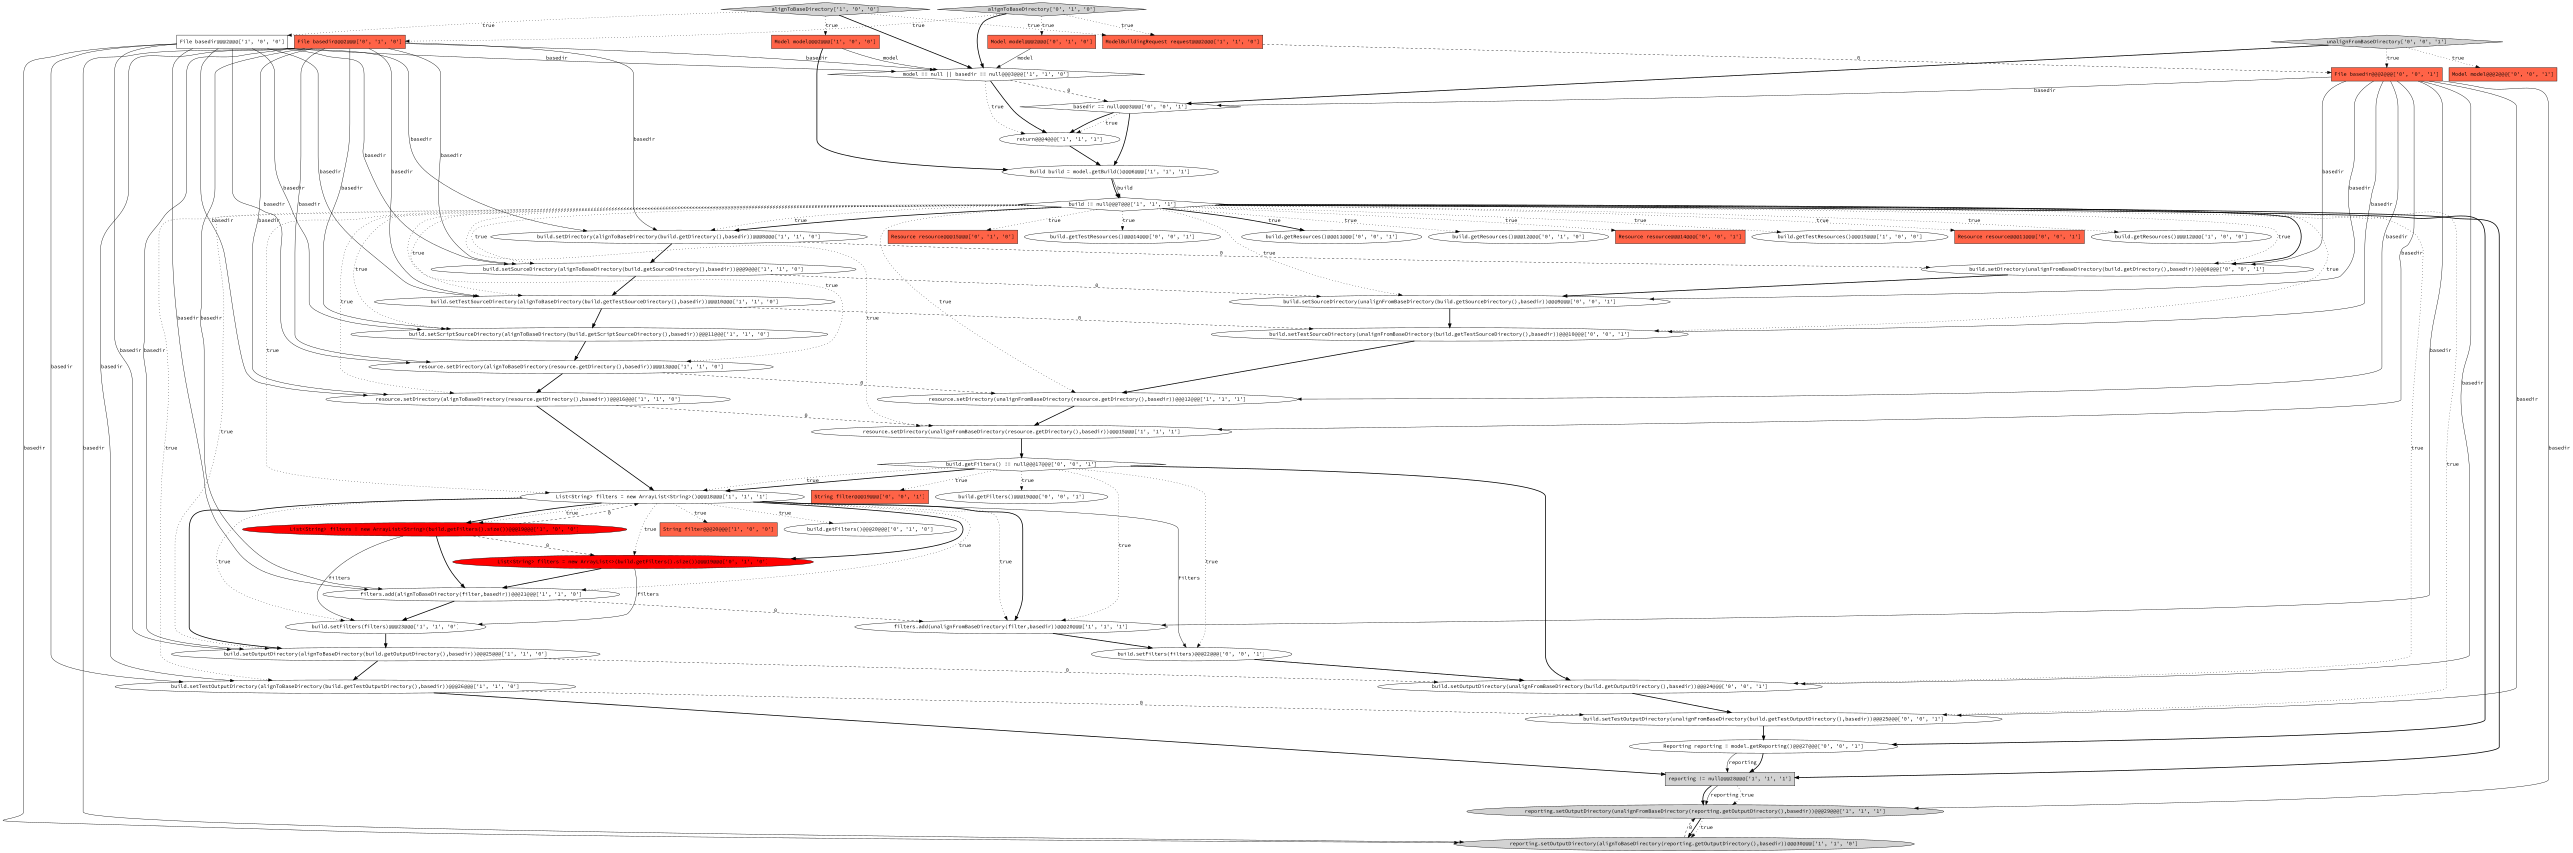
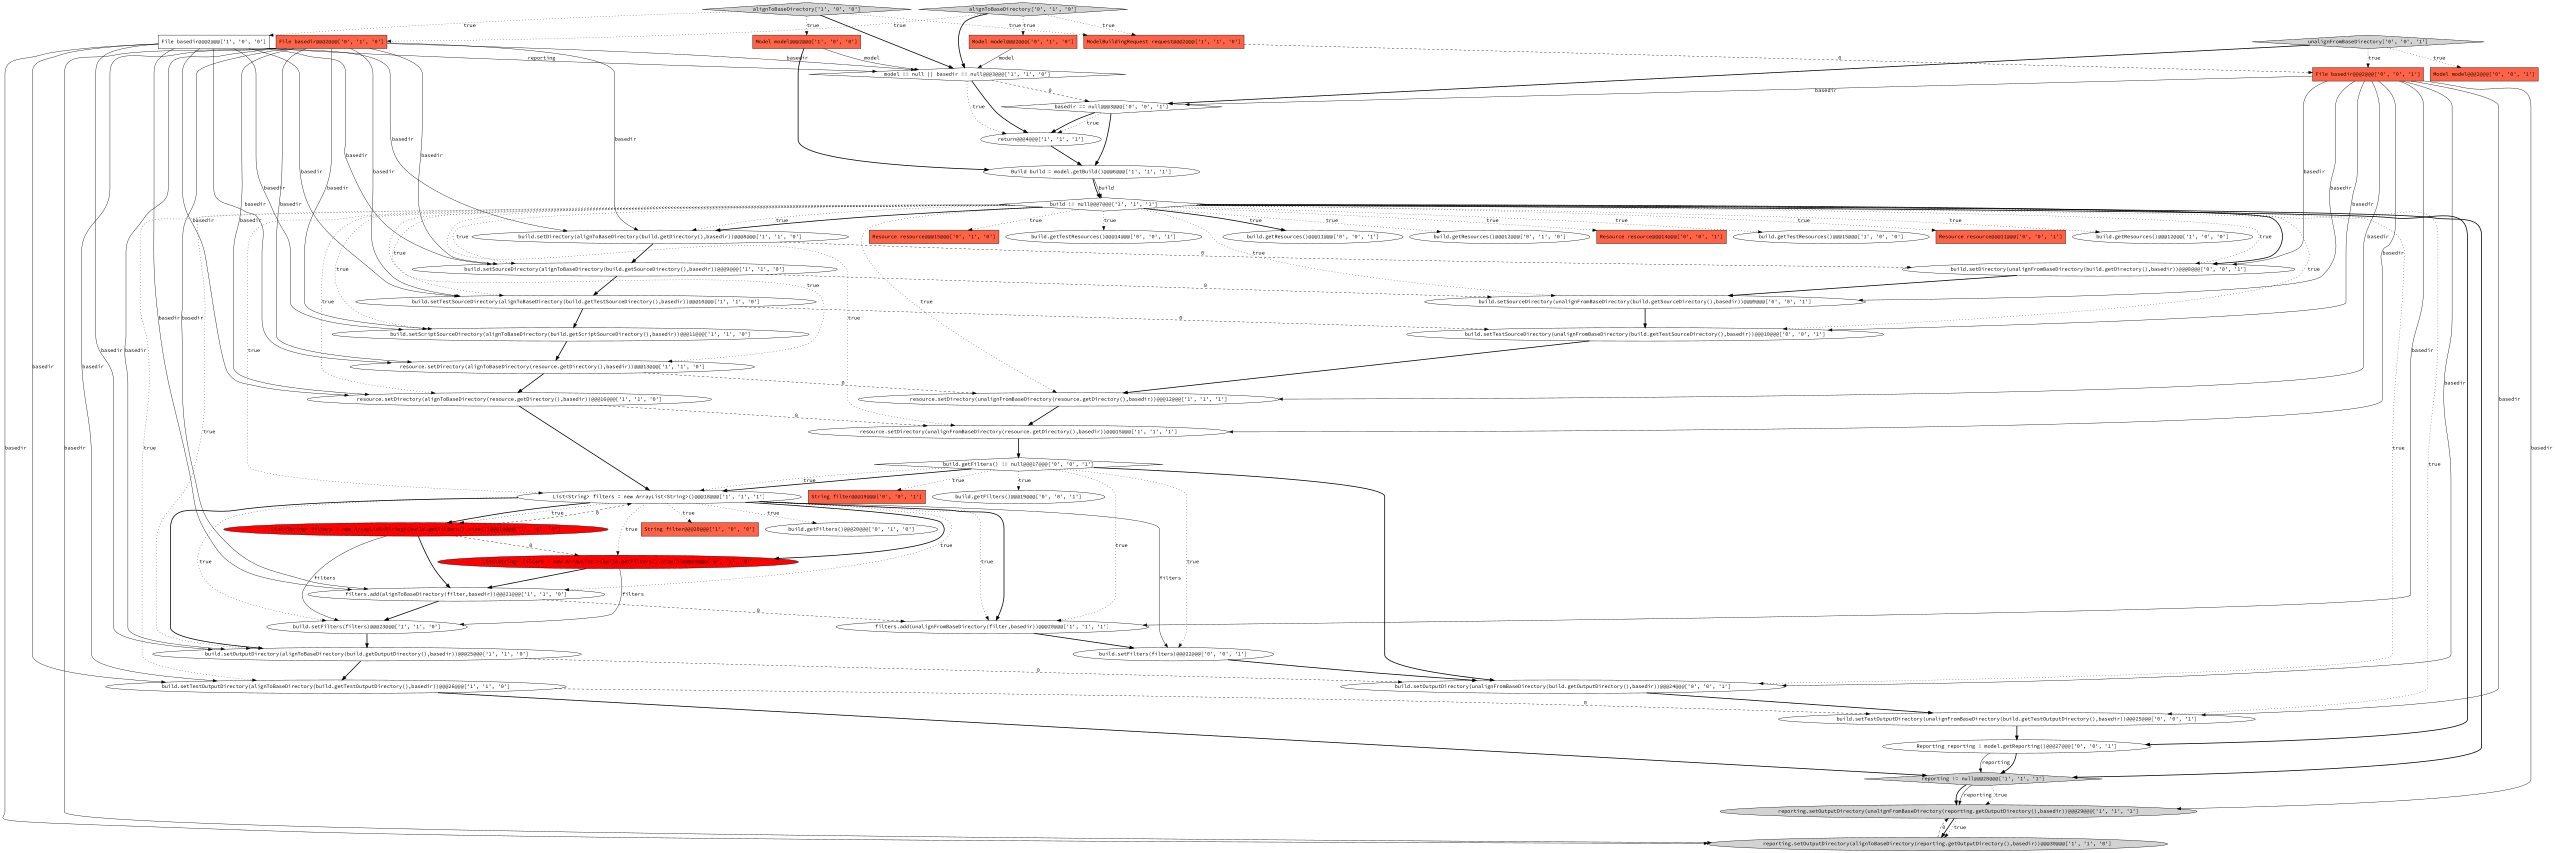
(557, 58) -> (542, 58)
(1730, 779) -> (1983, 779)
